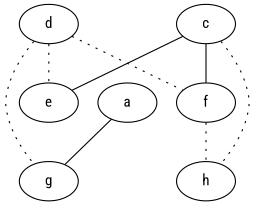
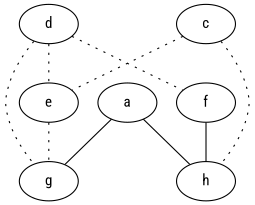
(136, 59) -> (136, 59)
(206, 63) -> none
none -> (49, 142)
none -> (167, 142)
(206, 142) -> (206, 142)
